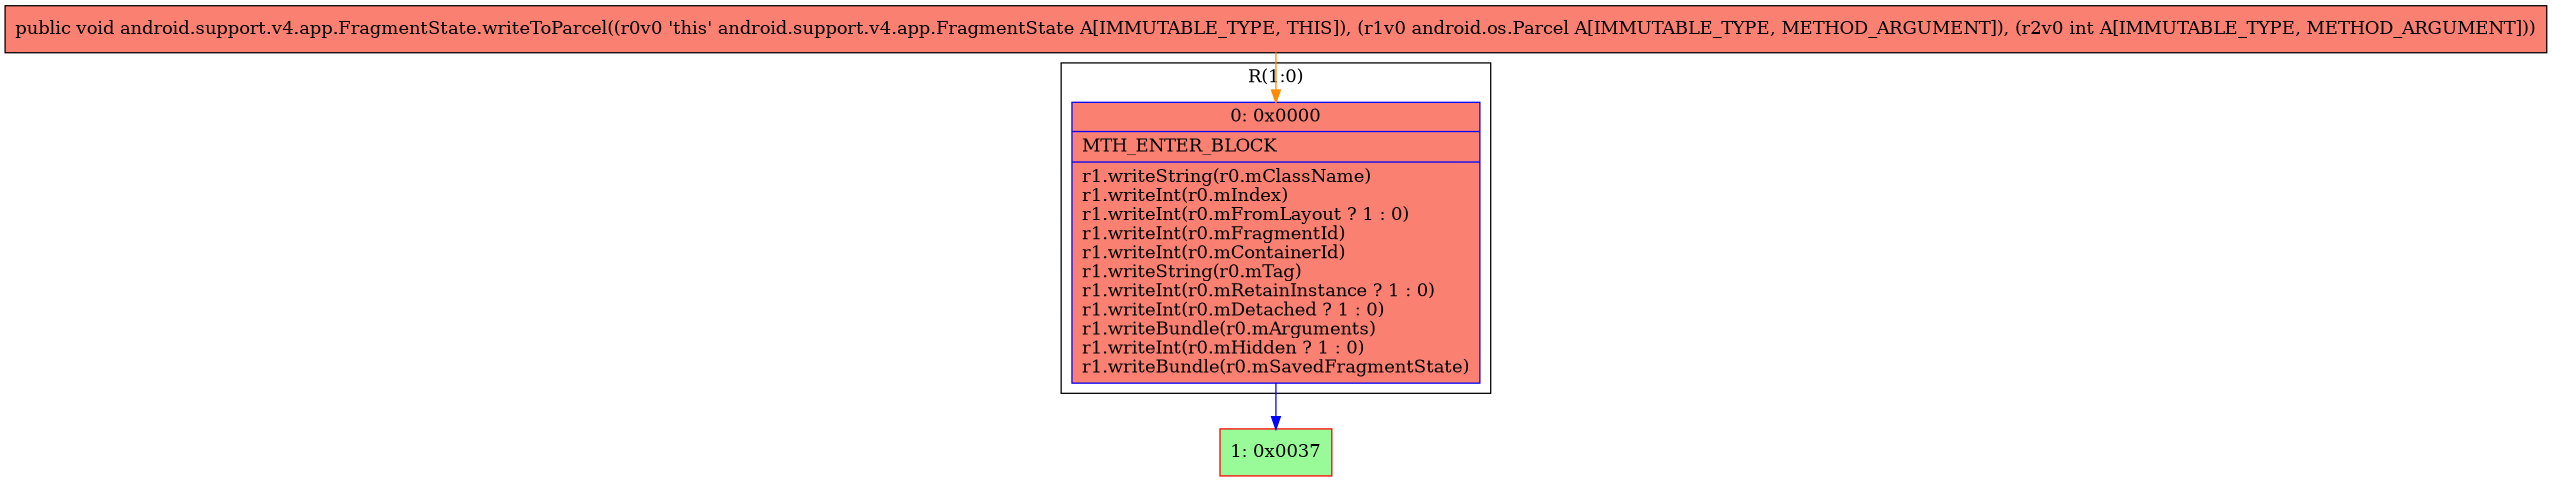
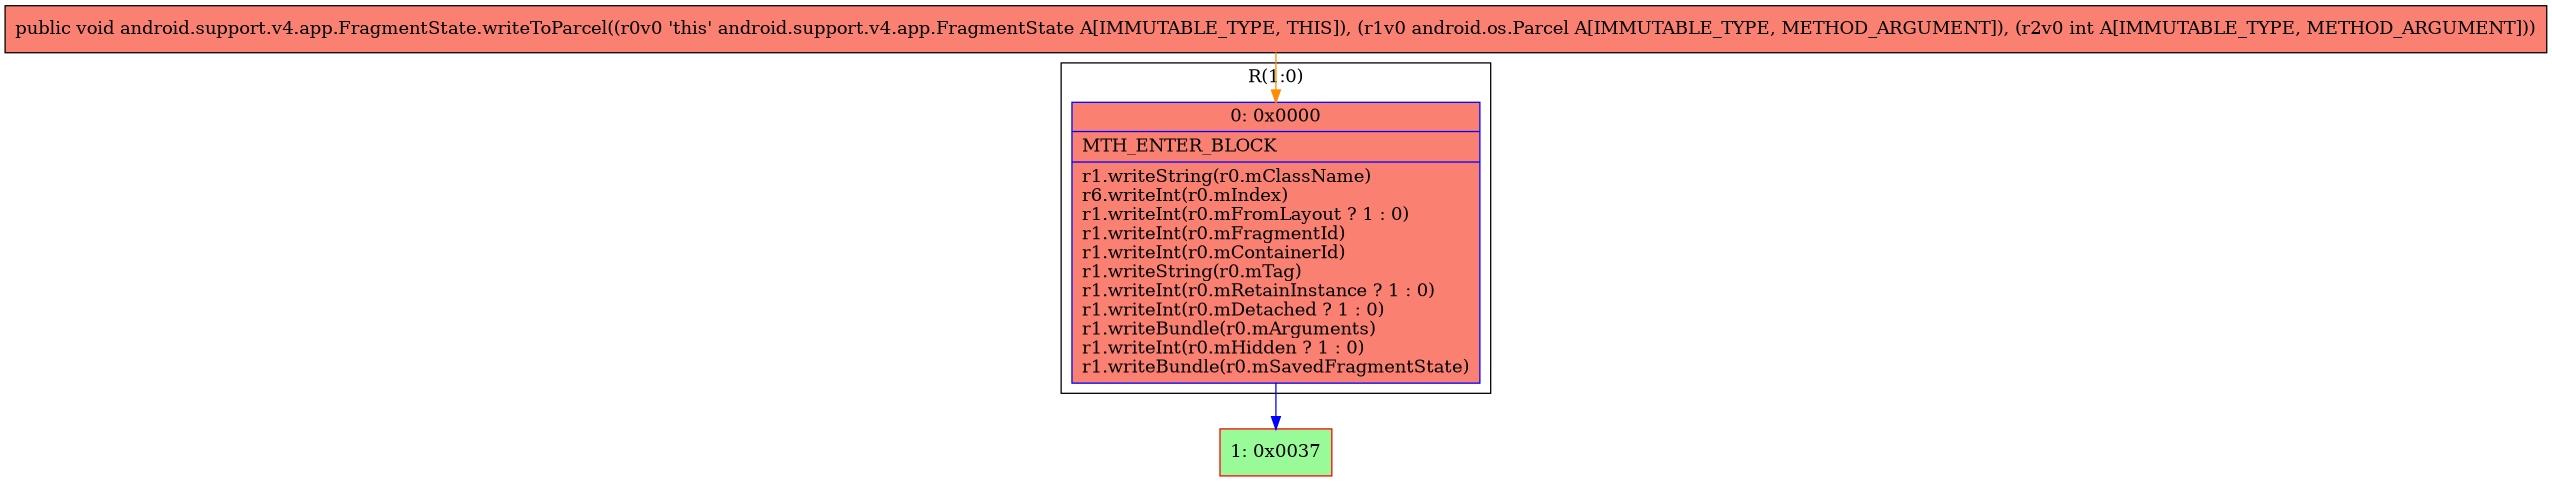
(1186, 196) -> (1186, 196)
